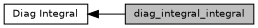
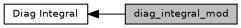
(190, 14) -> (181, 14)
